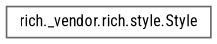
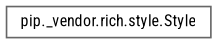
(109, 22) -> (109, 22)
